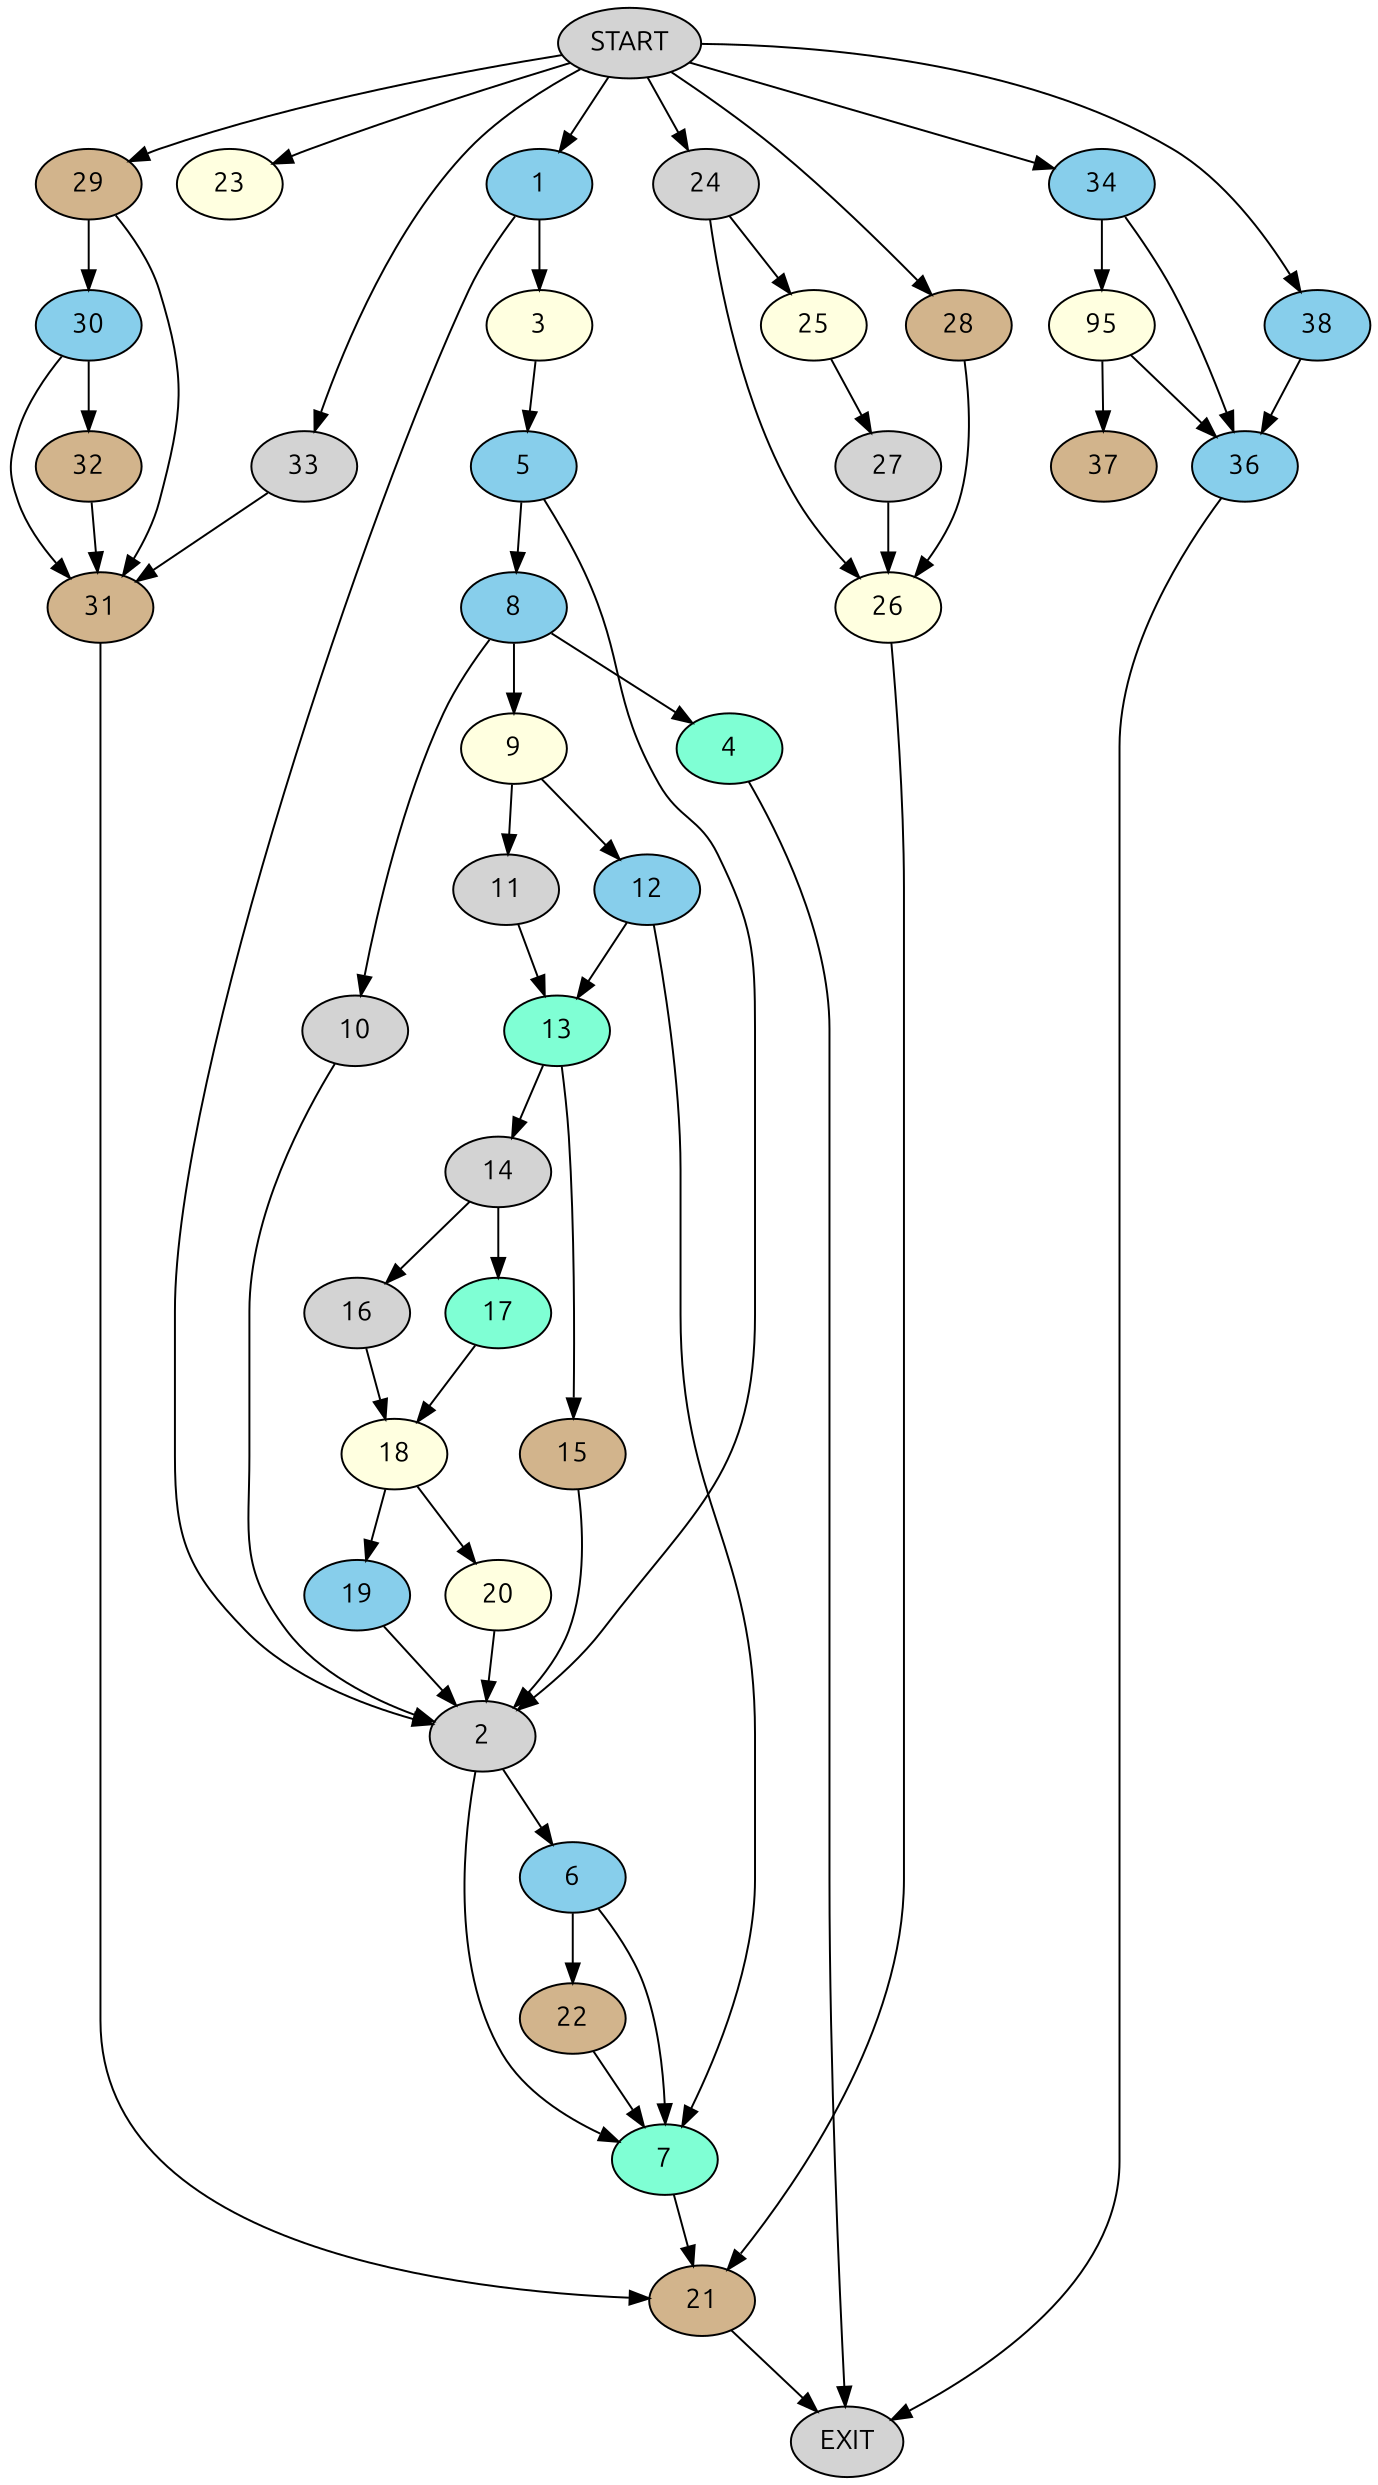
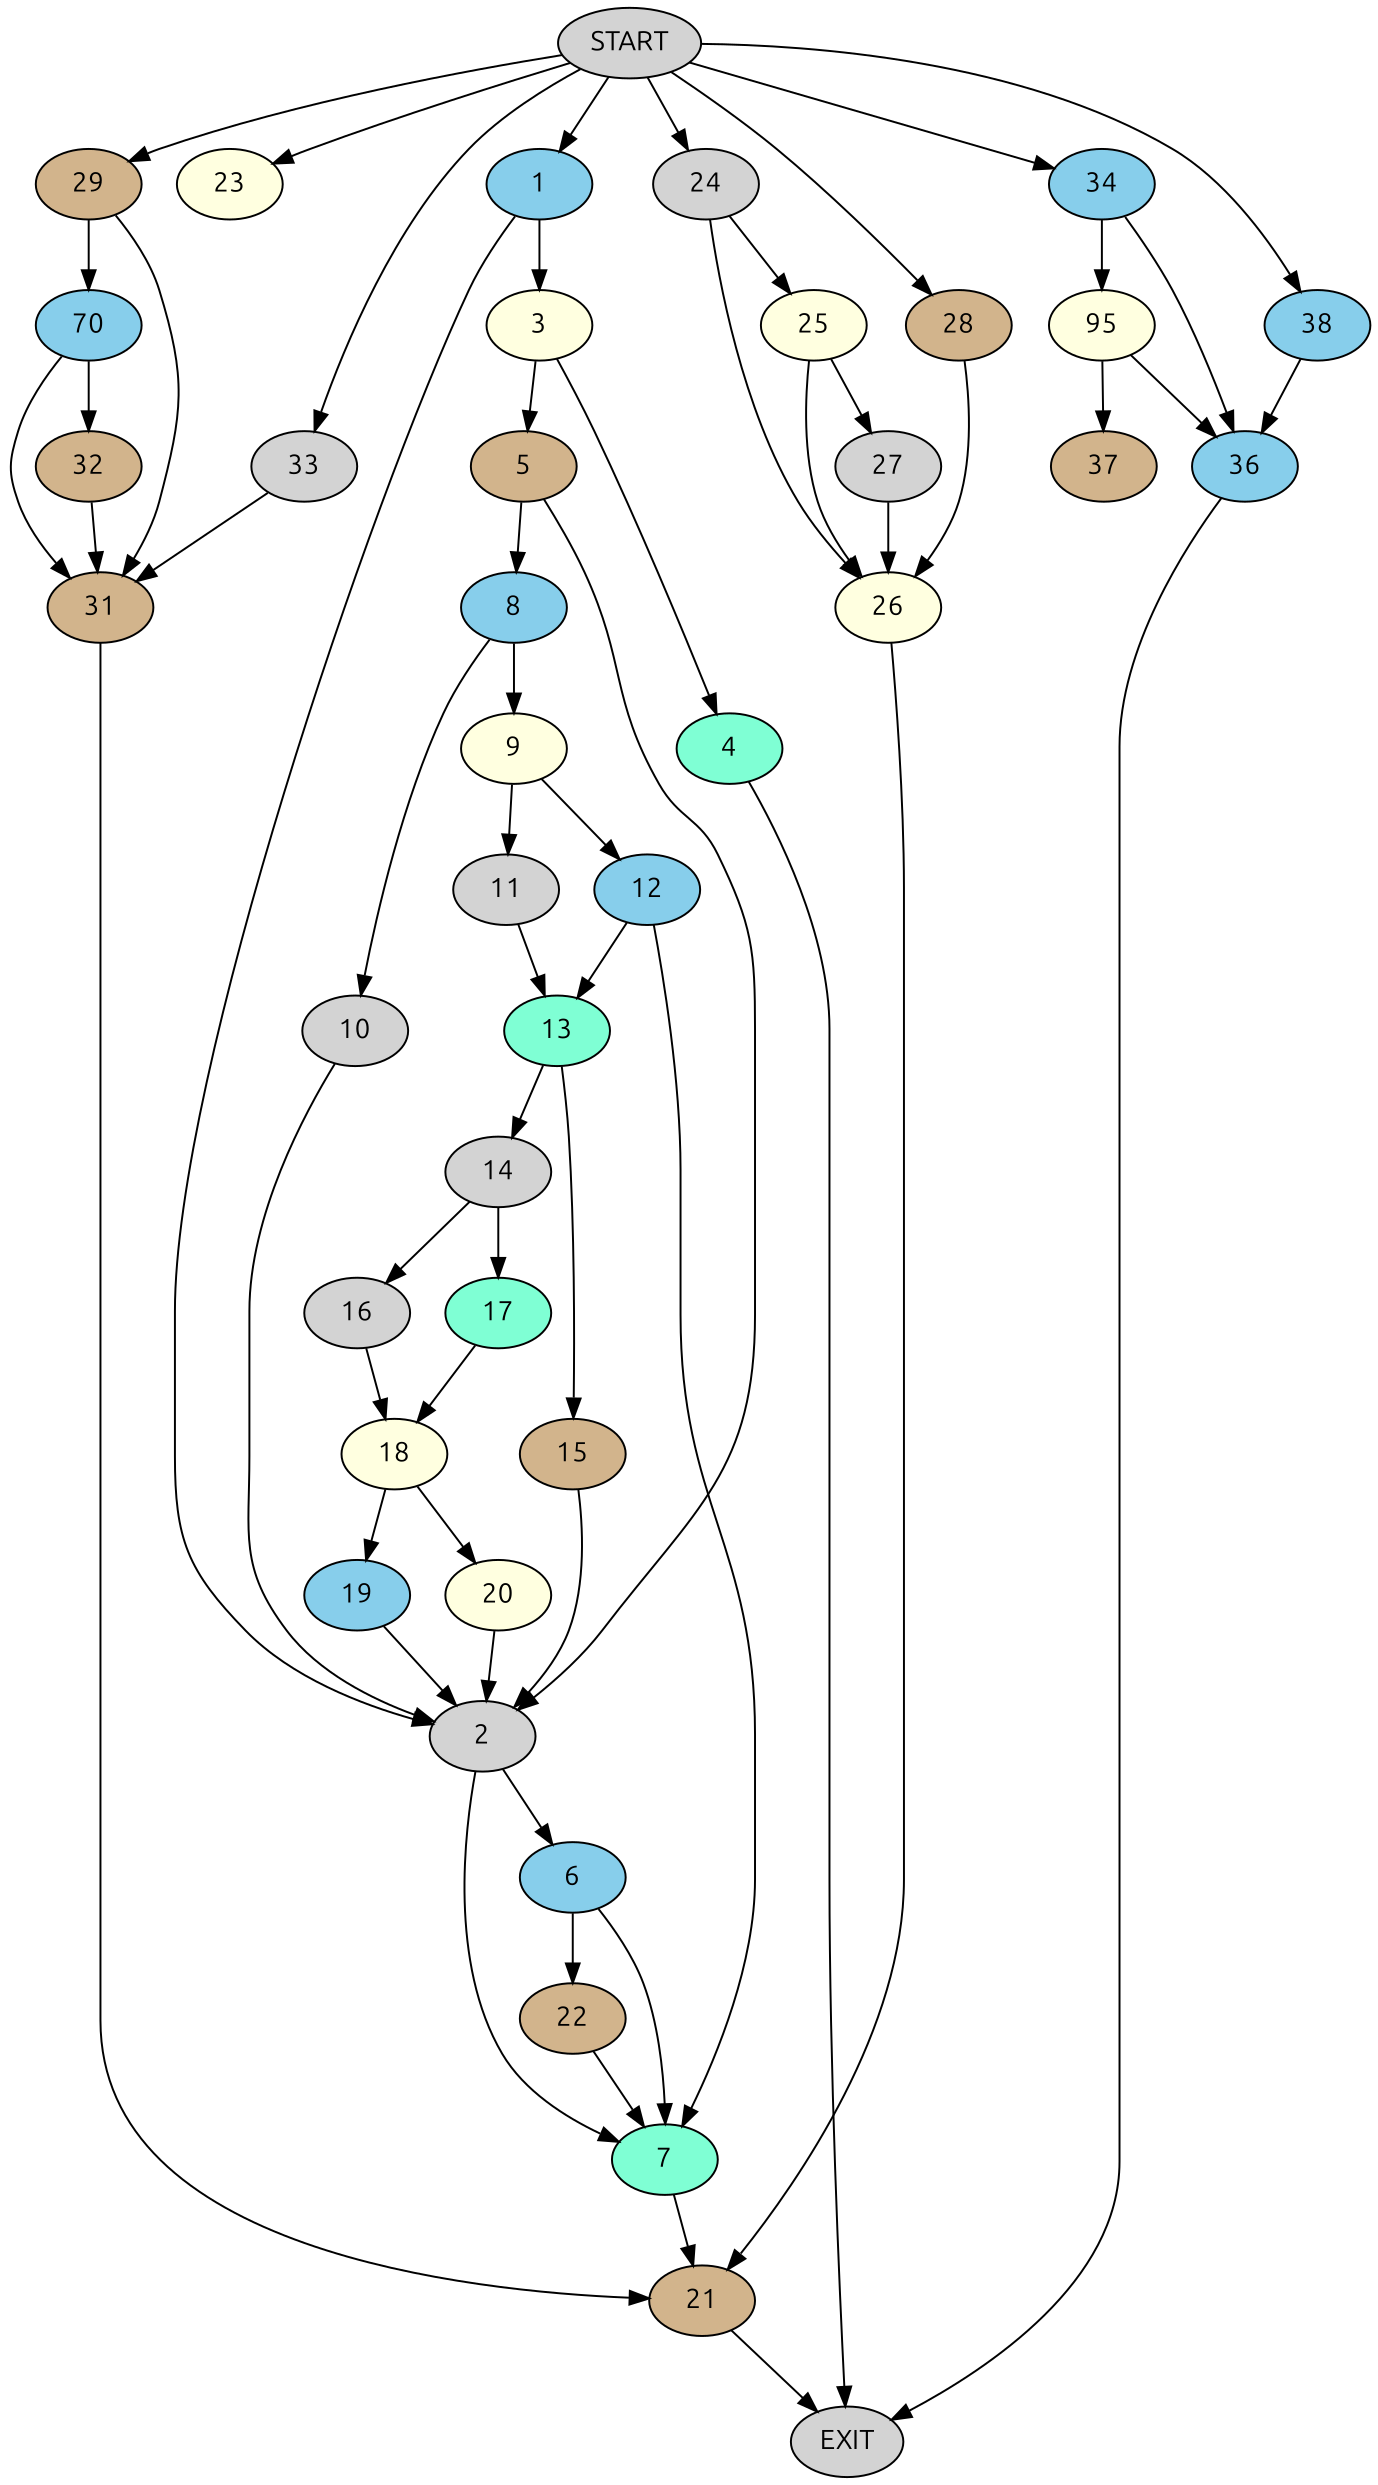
(89, 325) -> (89, 325)
none -> (809, 465)
(524, 466) -> (524, 466)
(601, 665) -> (637, 525)
